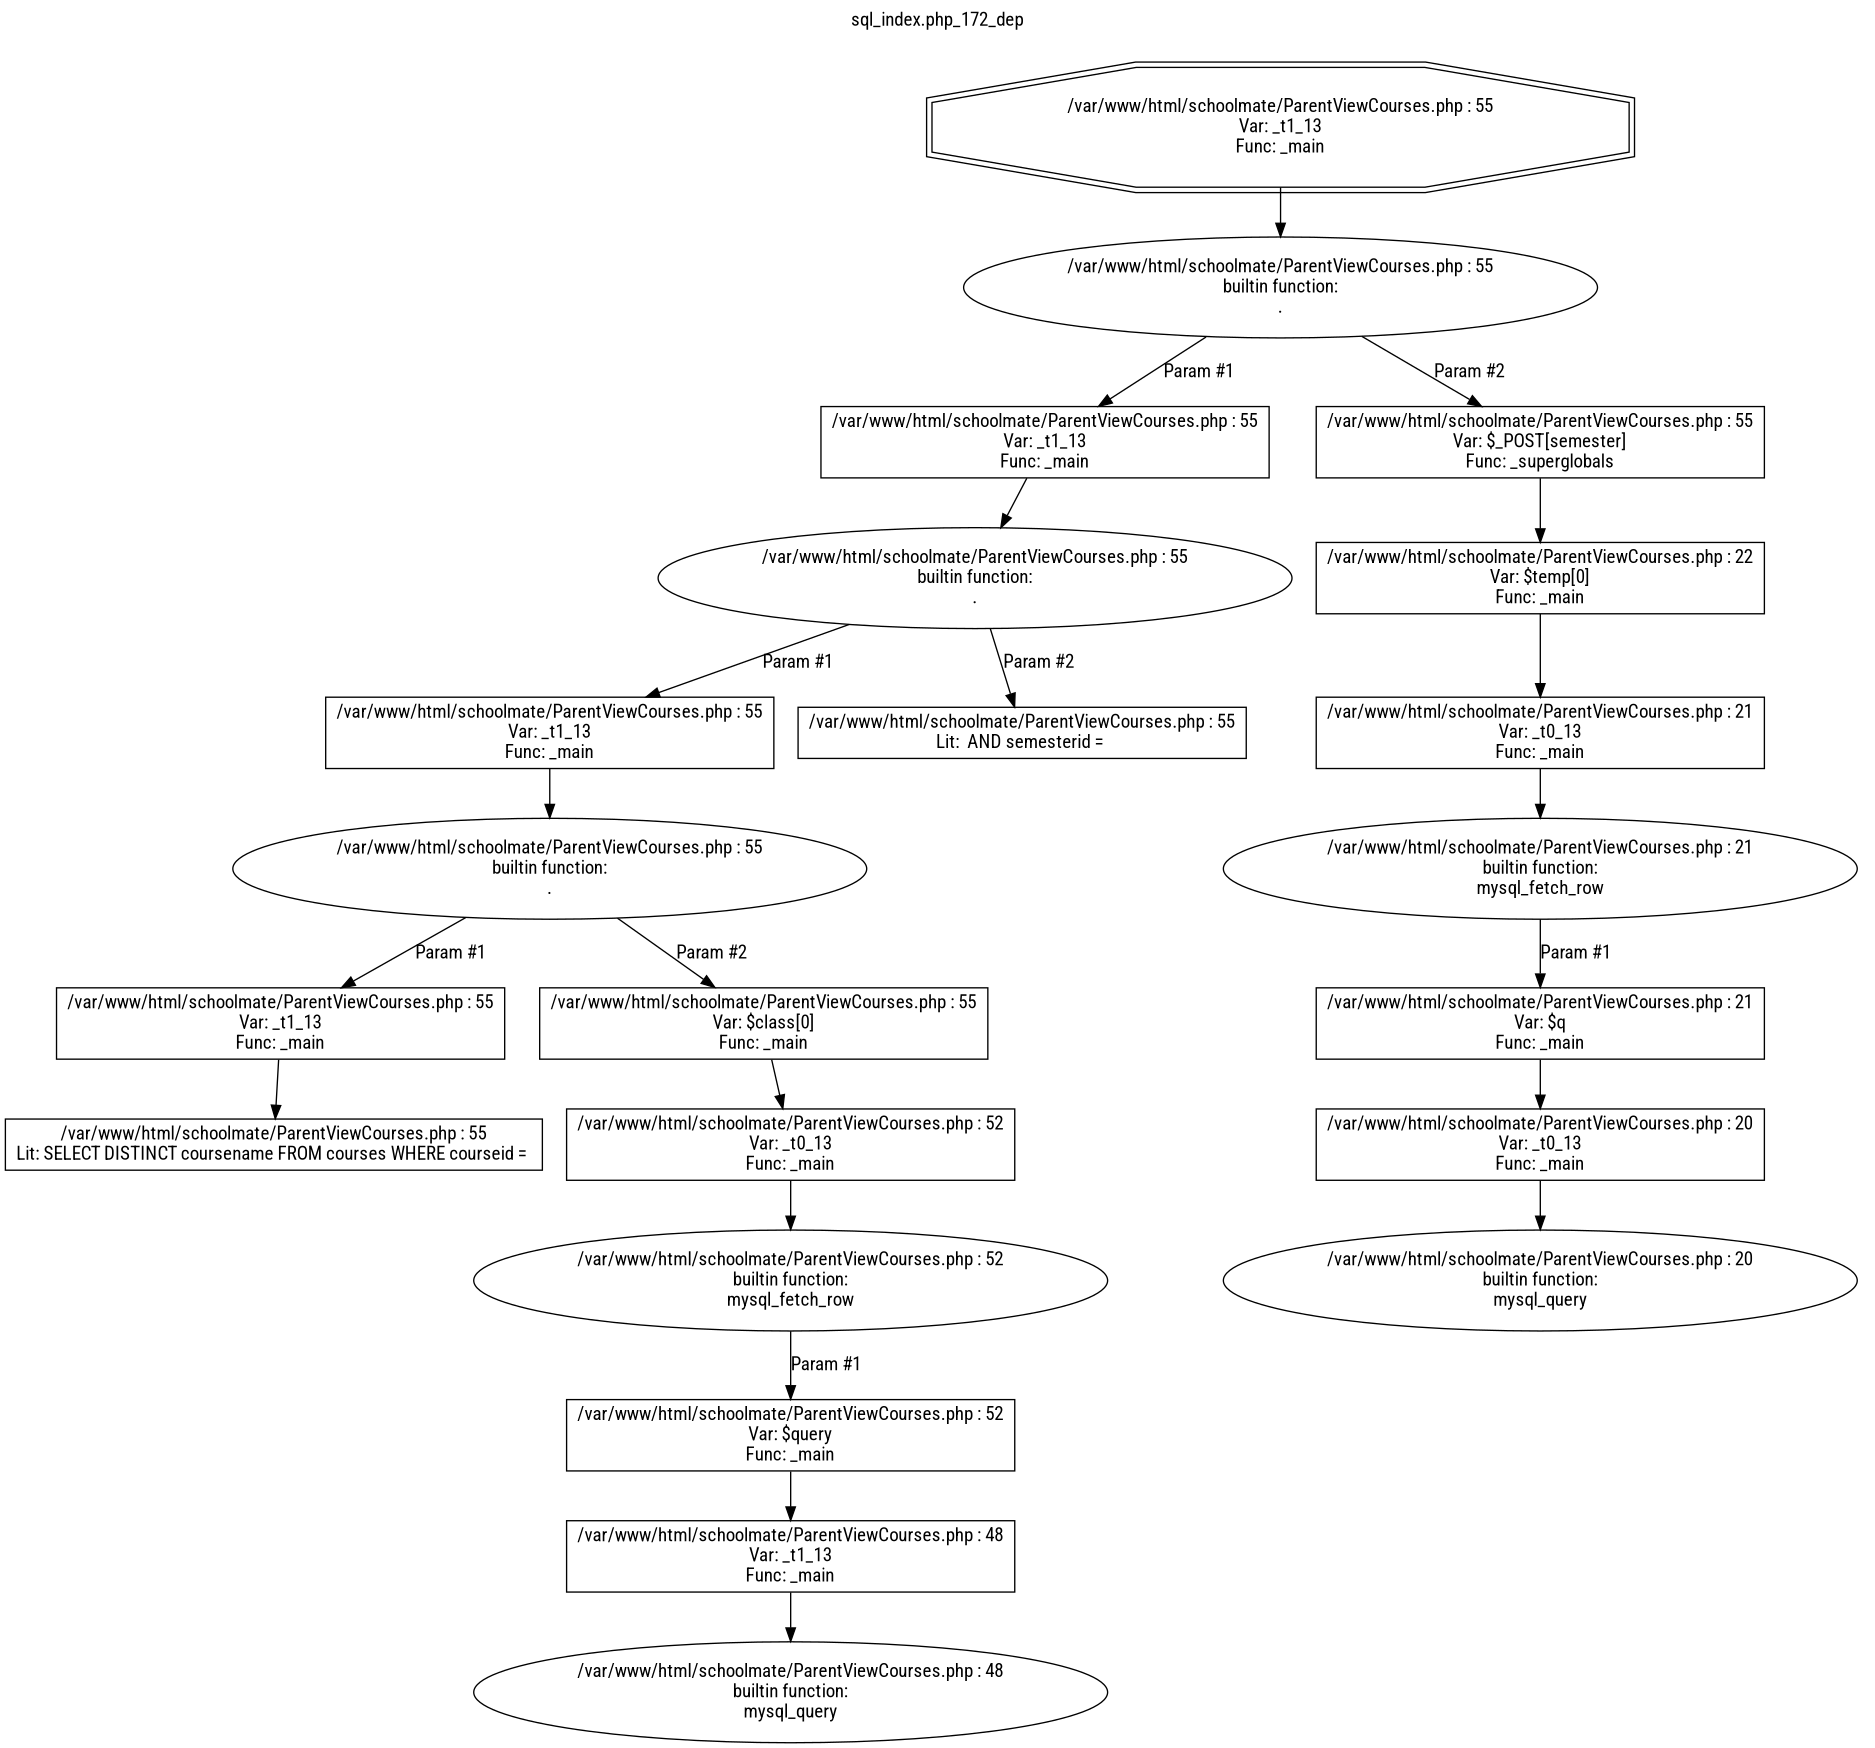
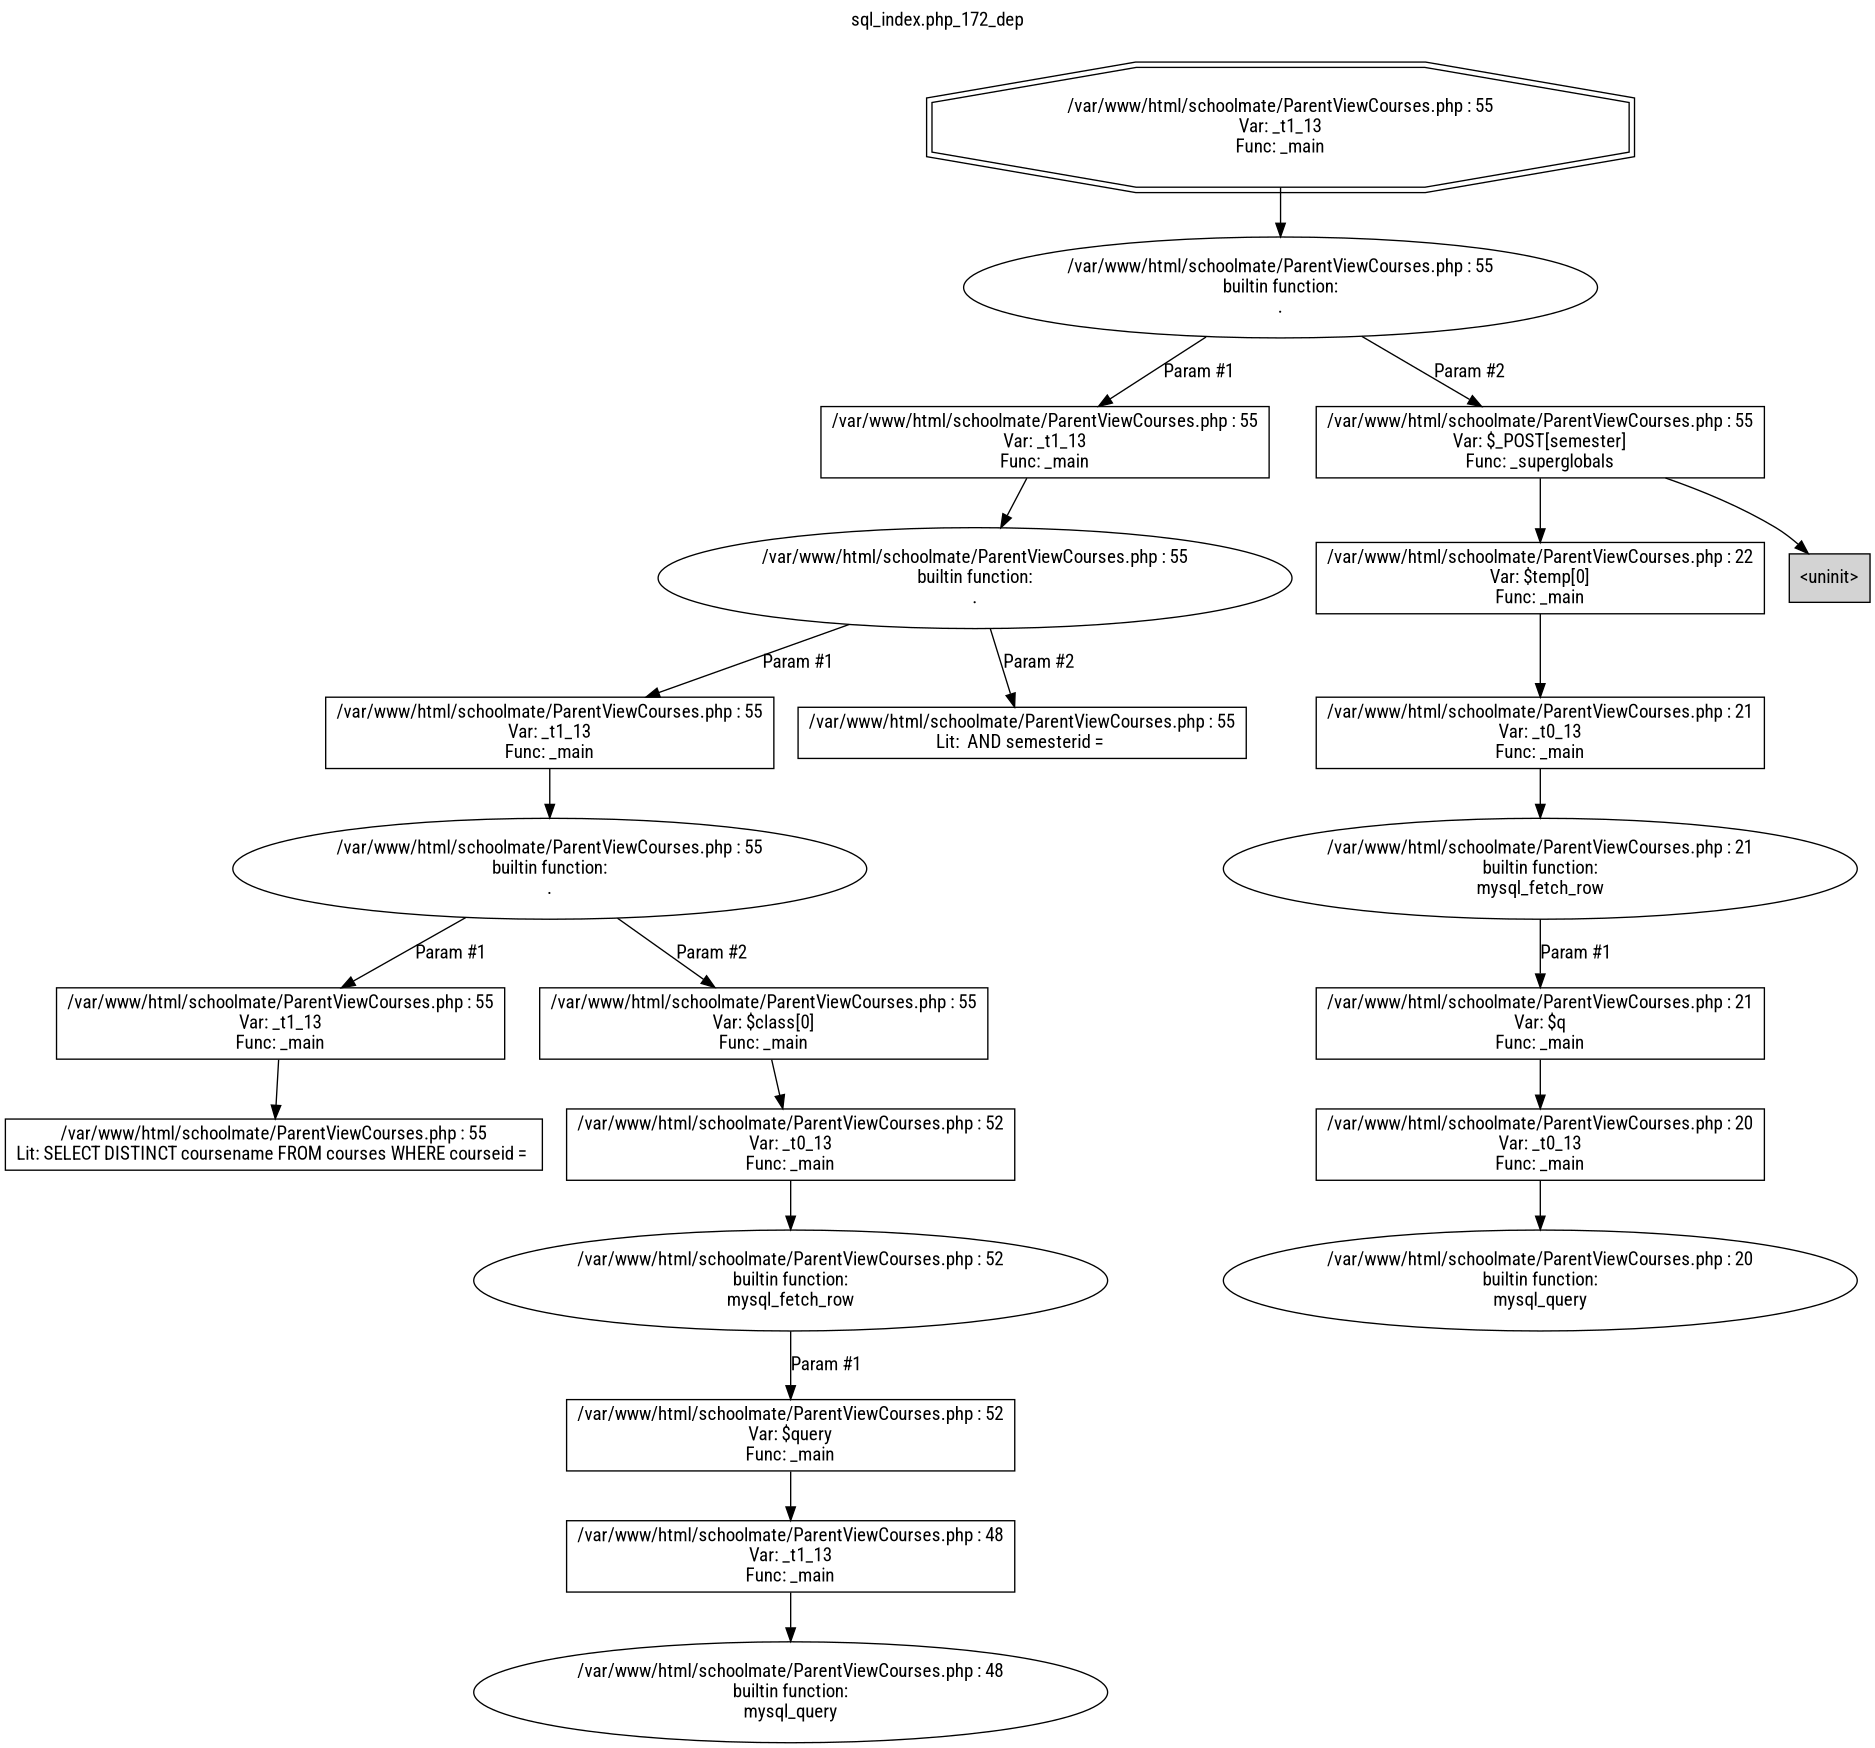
none -> (1830, 578)
